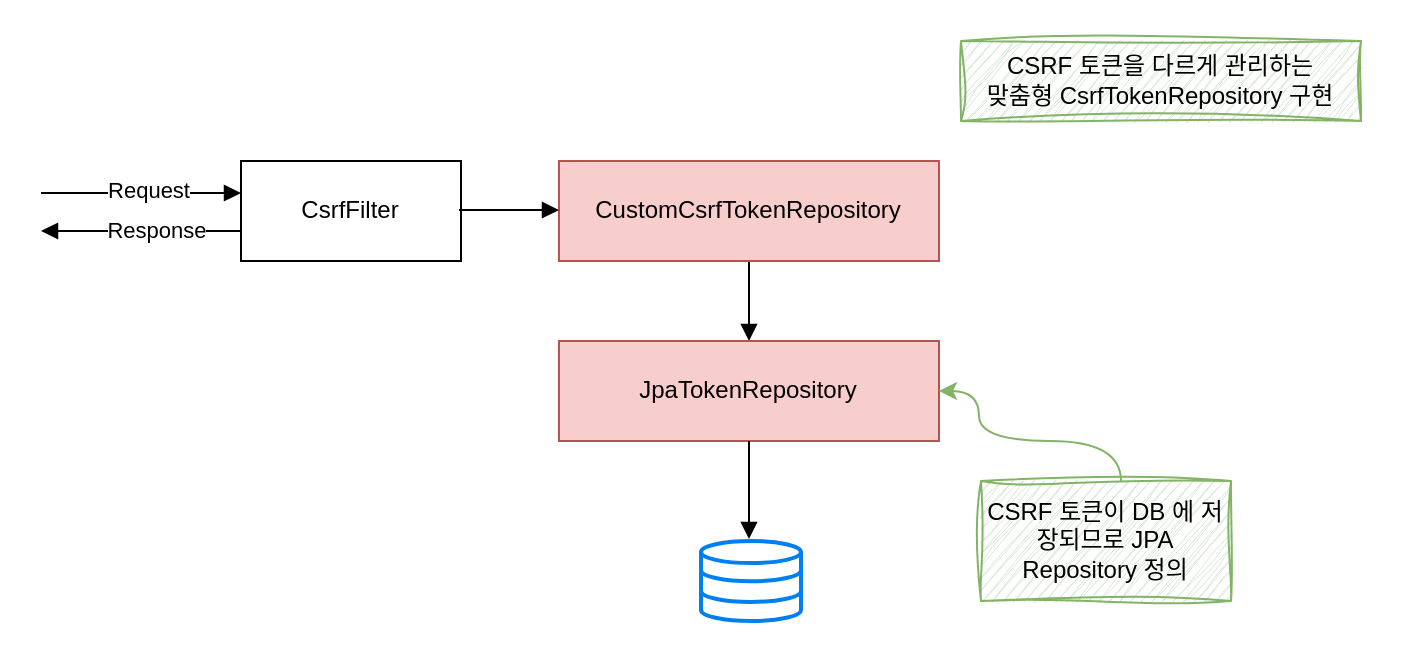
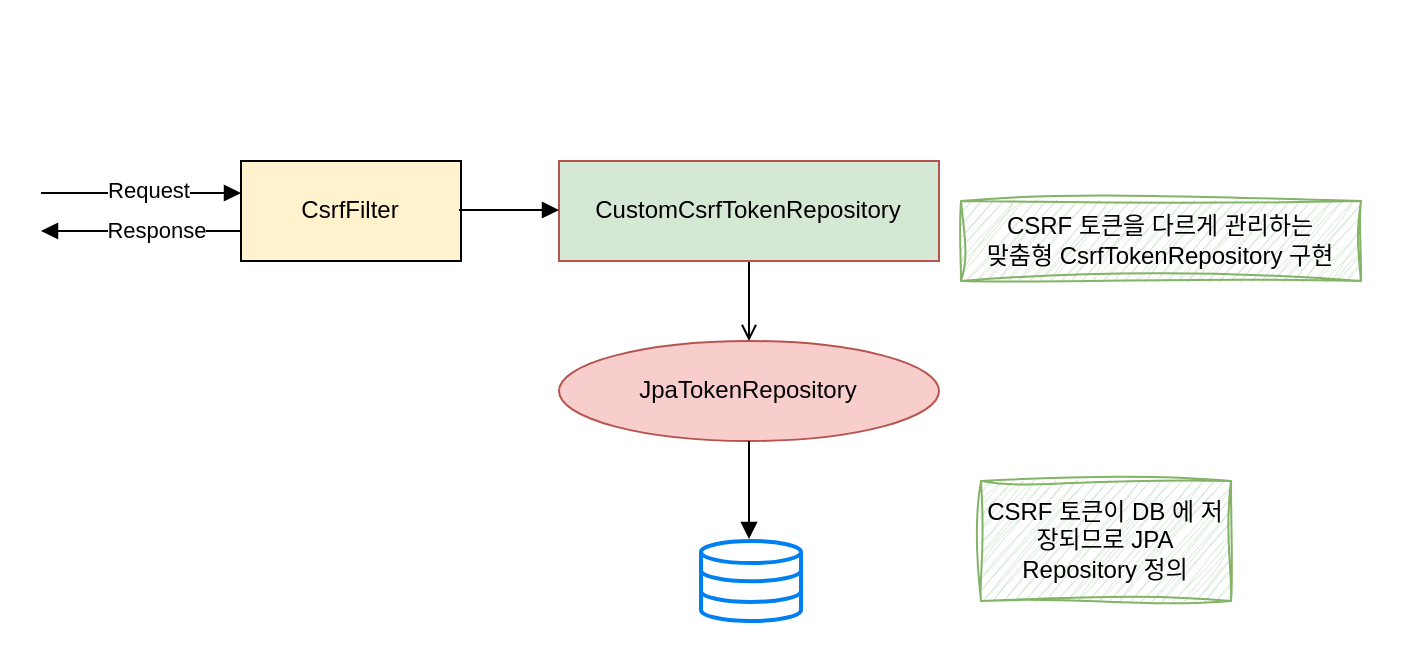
(1161, 81) -> (1161, 241)
(351, 211) -> (351, 211)
(749, 211) -> (749, 211)
(749, 323) -> (749, 327)
(749, 391) -> (749, 391)
(1037, 441) -> none
